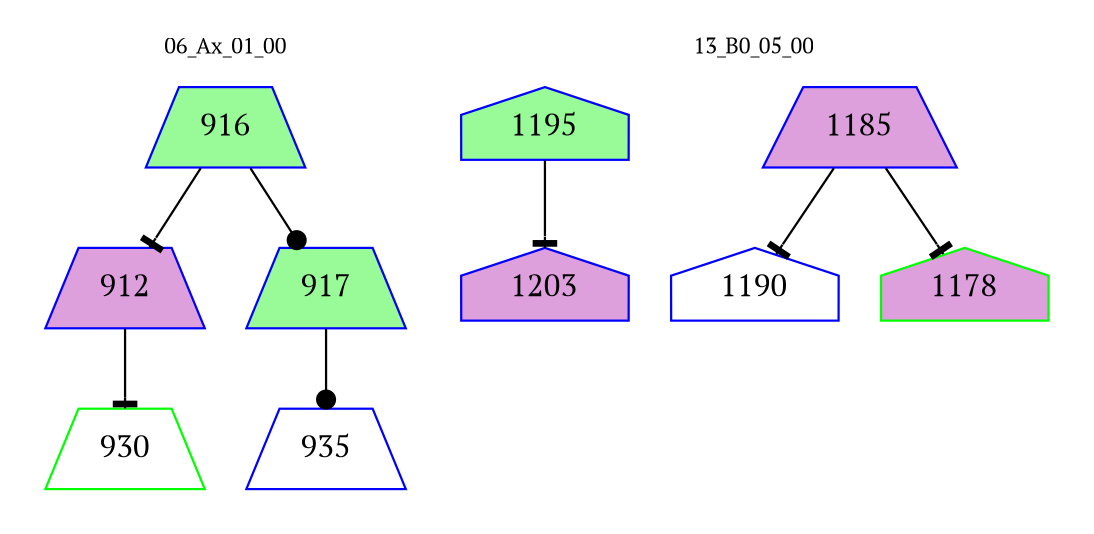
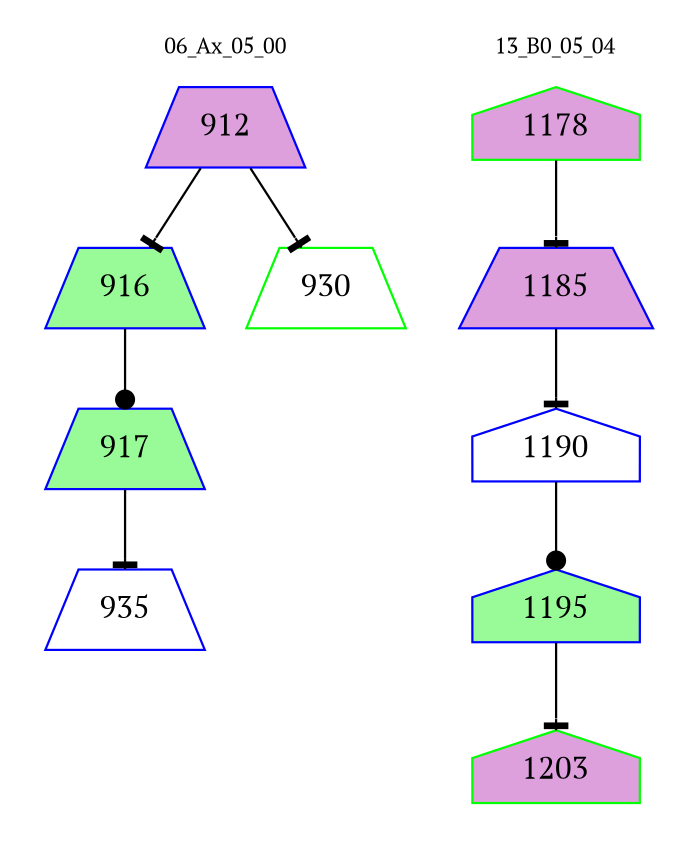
(226, 48) -> (226, 48)
(755, 48) -> (556, 48)
(178, 203) -> (178, 203)
(911, 206) -> (556, 198)
(545, 288) -> (556, 770)
(326, 360) -> (125, 524)
none -> (556, 517)
